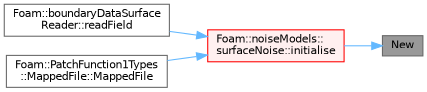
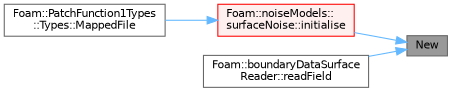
(183, 33) -> (382, 54)
(87, 71) -> (85, 20)
